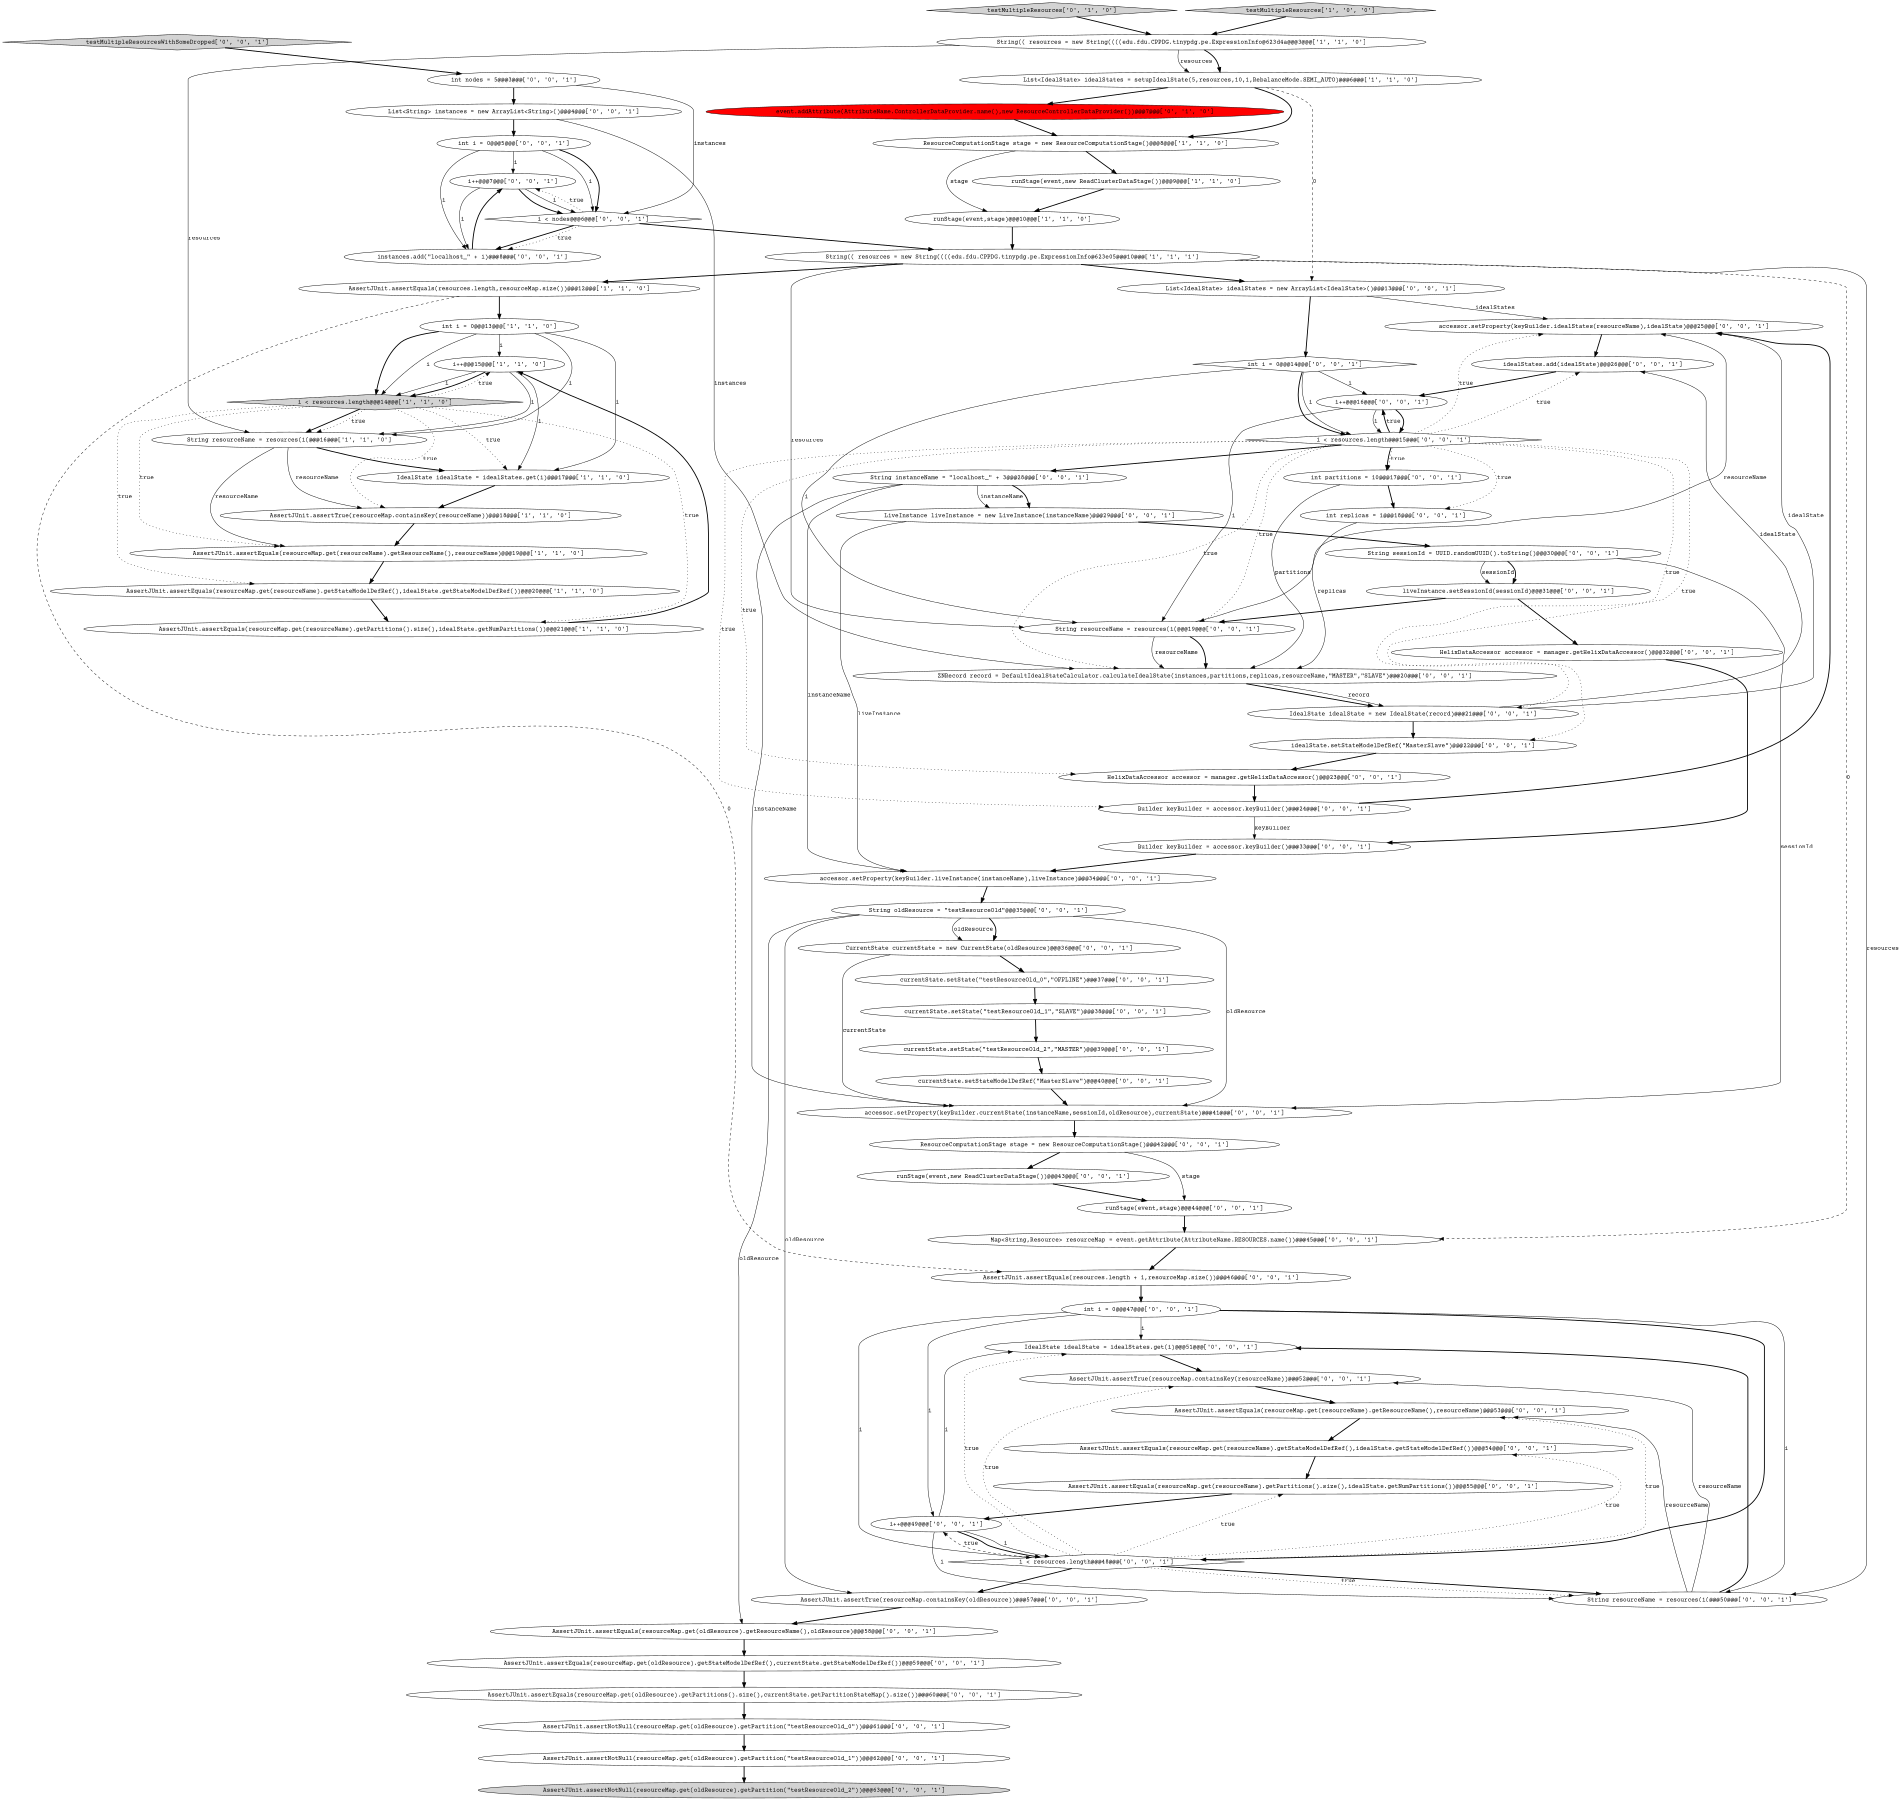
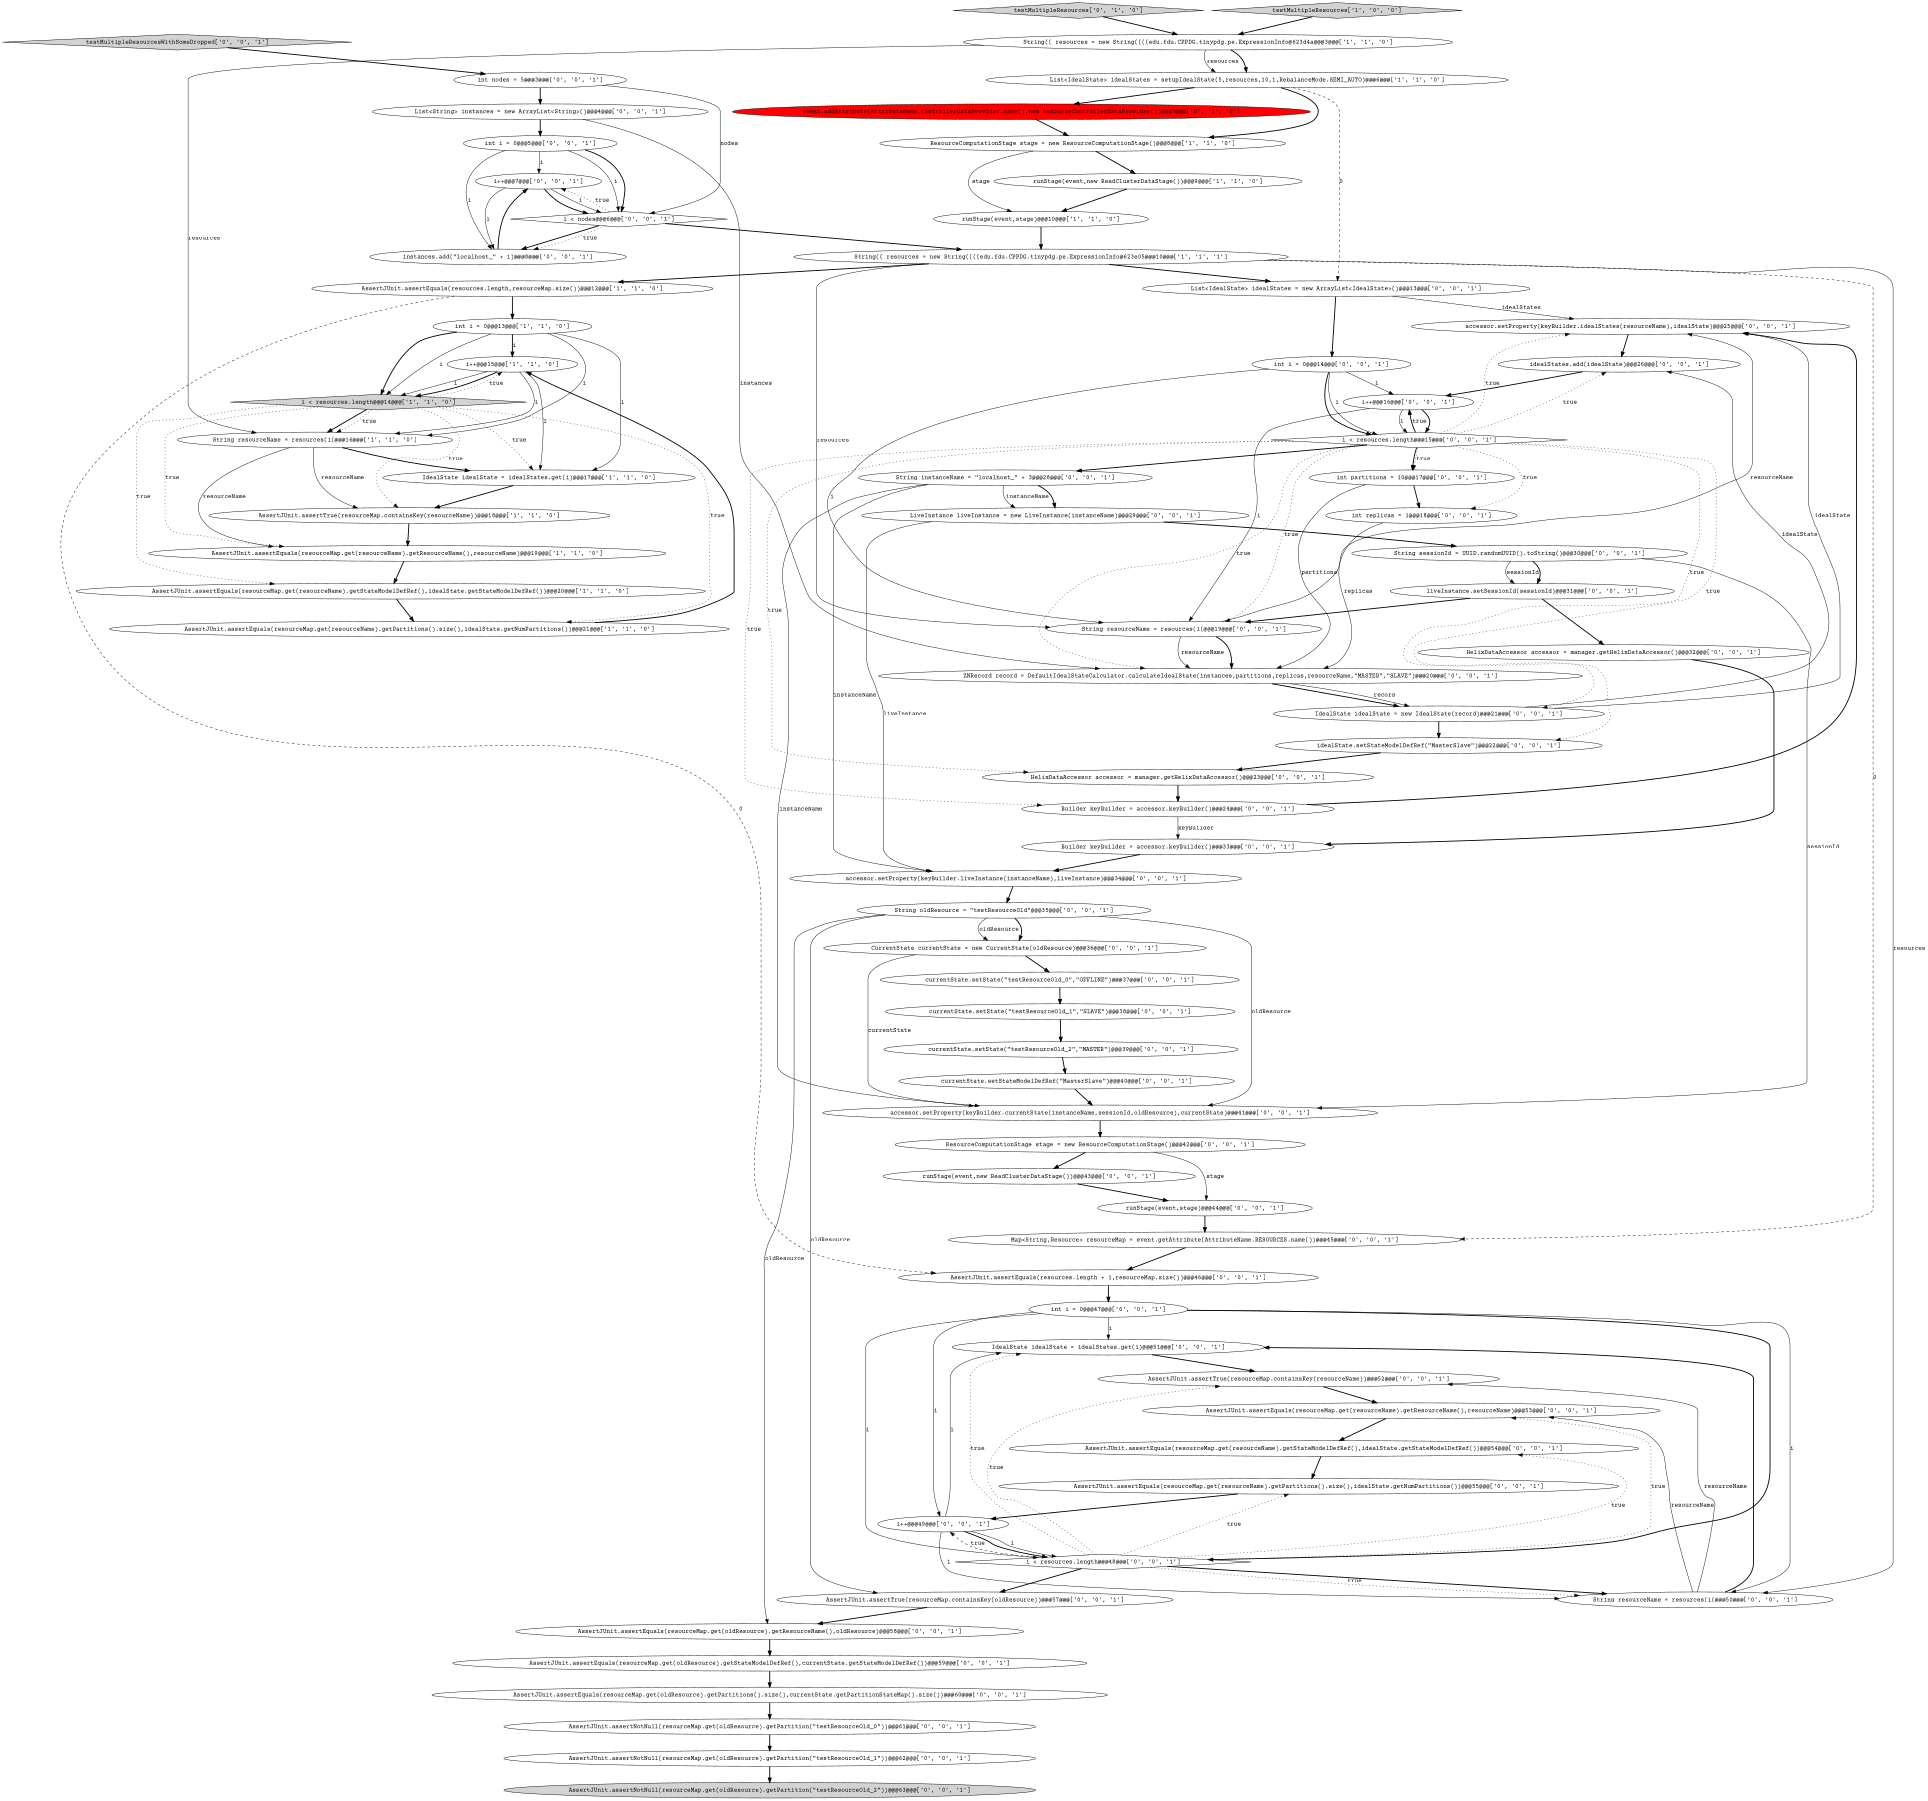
(710, 143) -> (729, 143)
(499, 343) -> (512, 343)
(1305, 364) -> (1331, 364)
